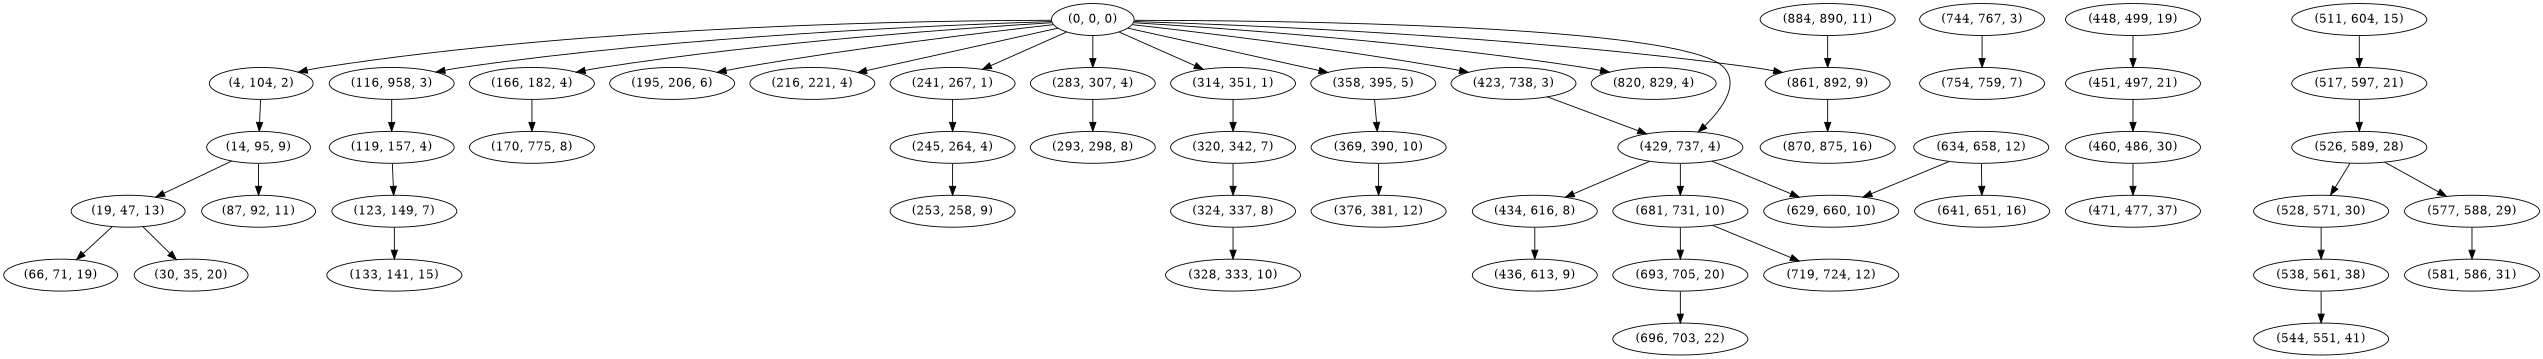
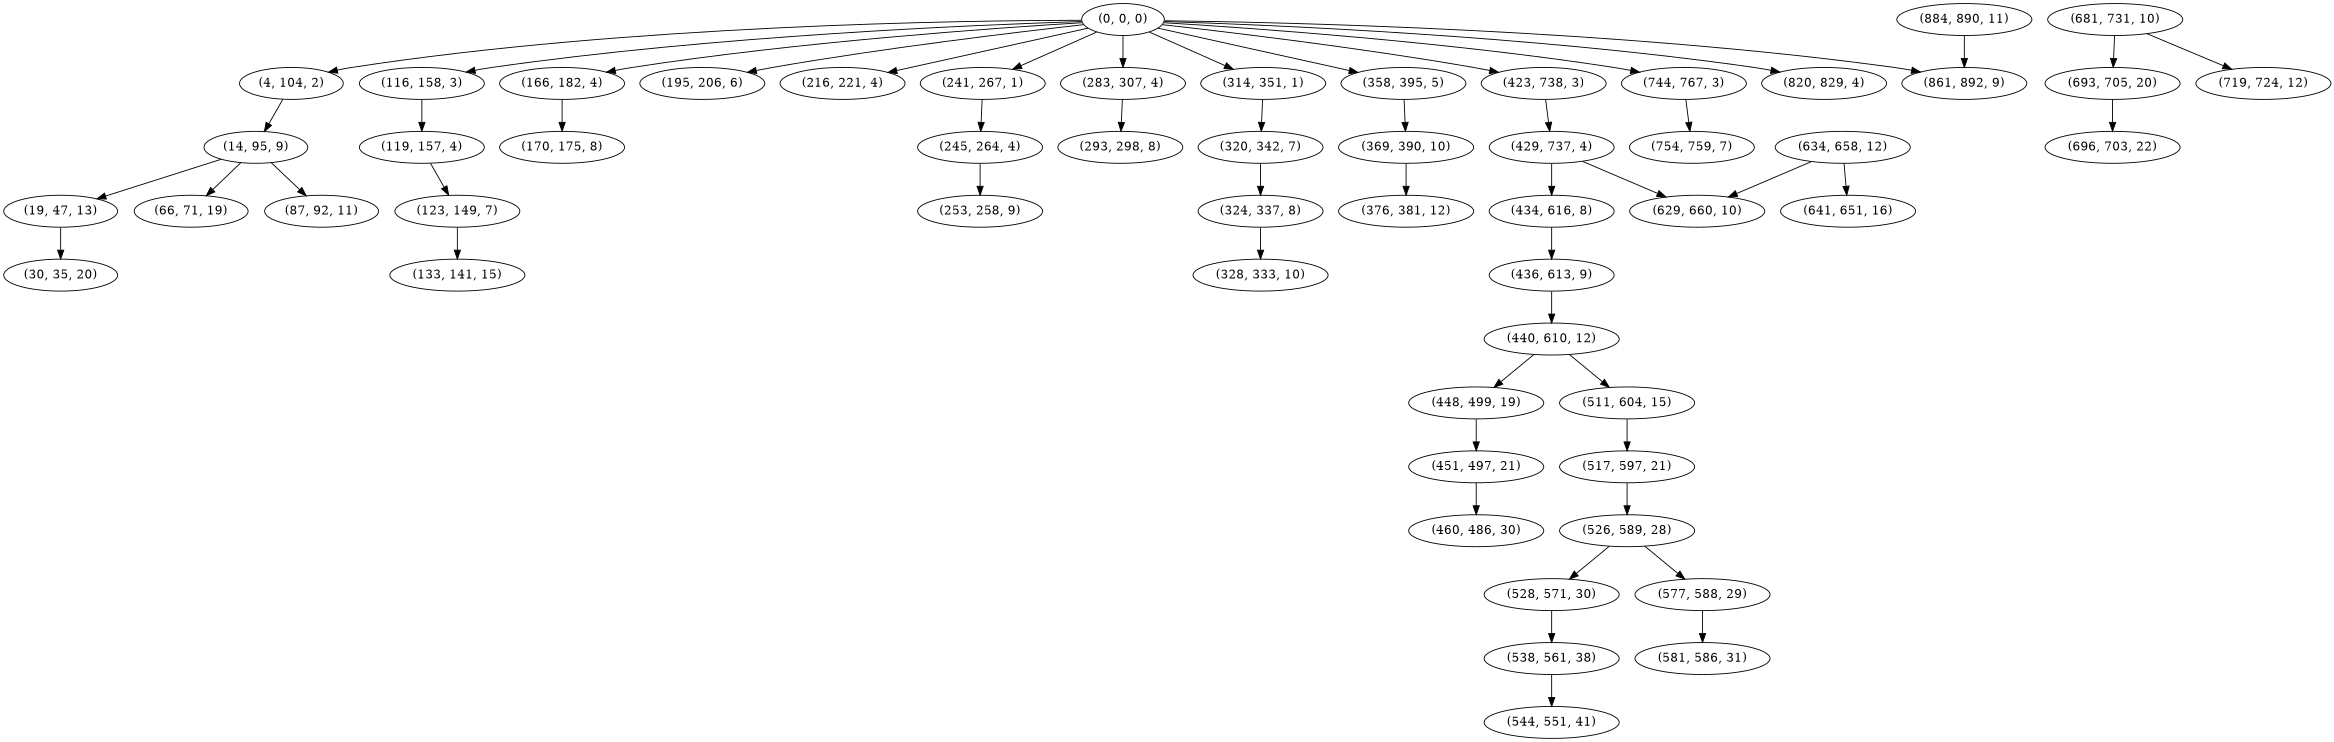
(1465, 28) -> (1398, 41)
(392, 83) -> (422, 83)
(532, 147) -> (562, 147)
(1828, 147) -> none
(1680, 175) -> none
(2133, 211) -> none
(98, 240) -> (227, 176)
none -> (1552, 339)
